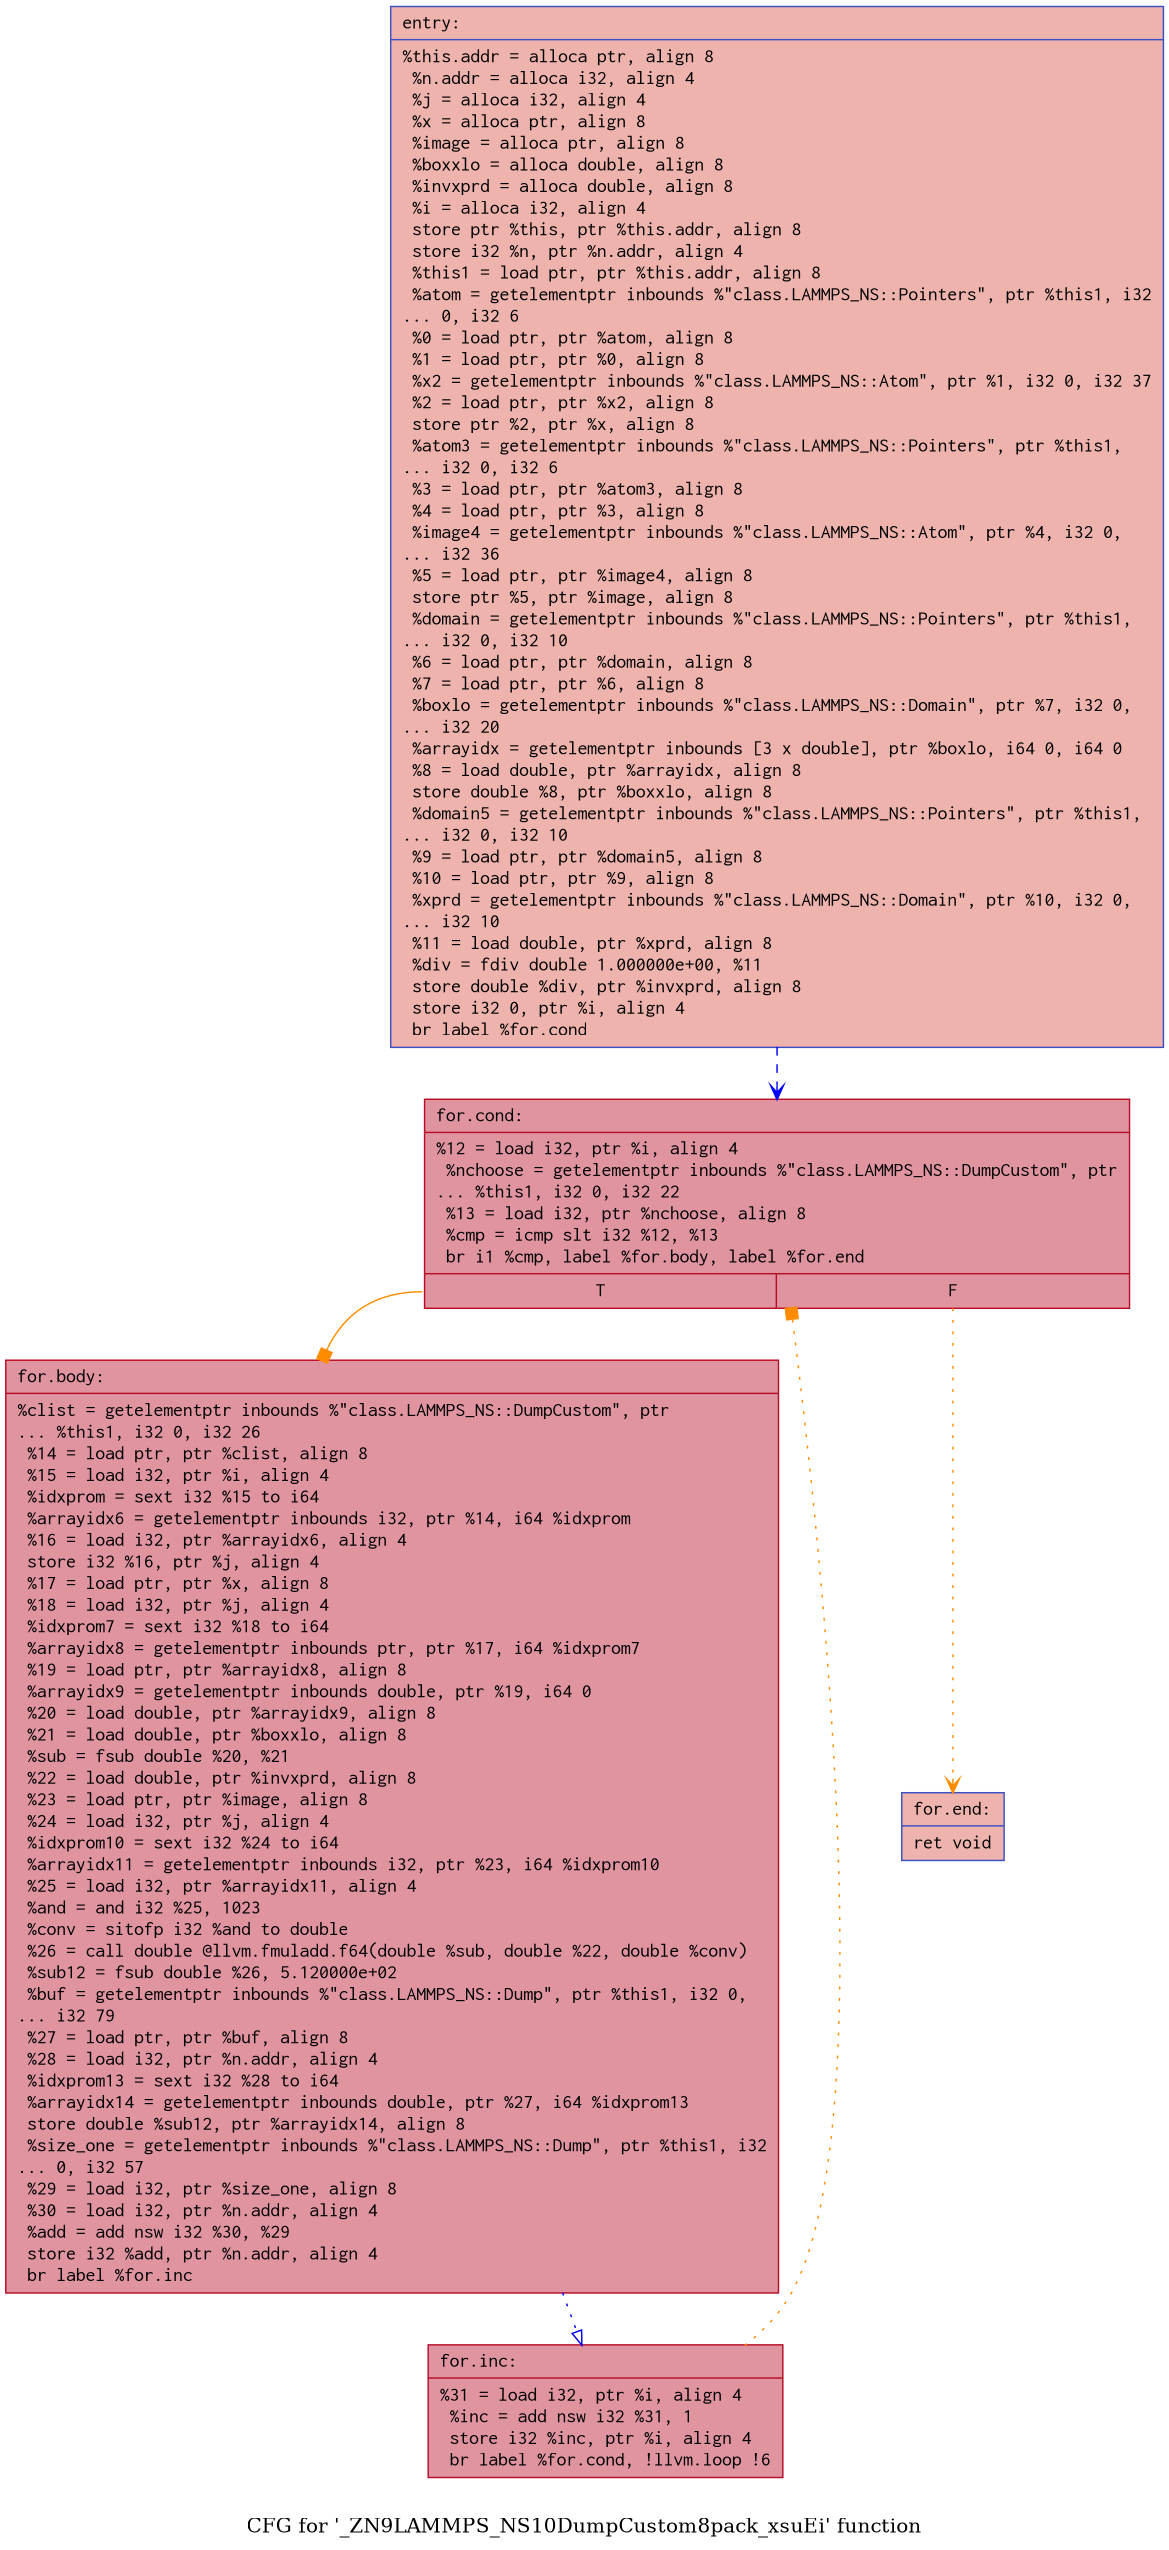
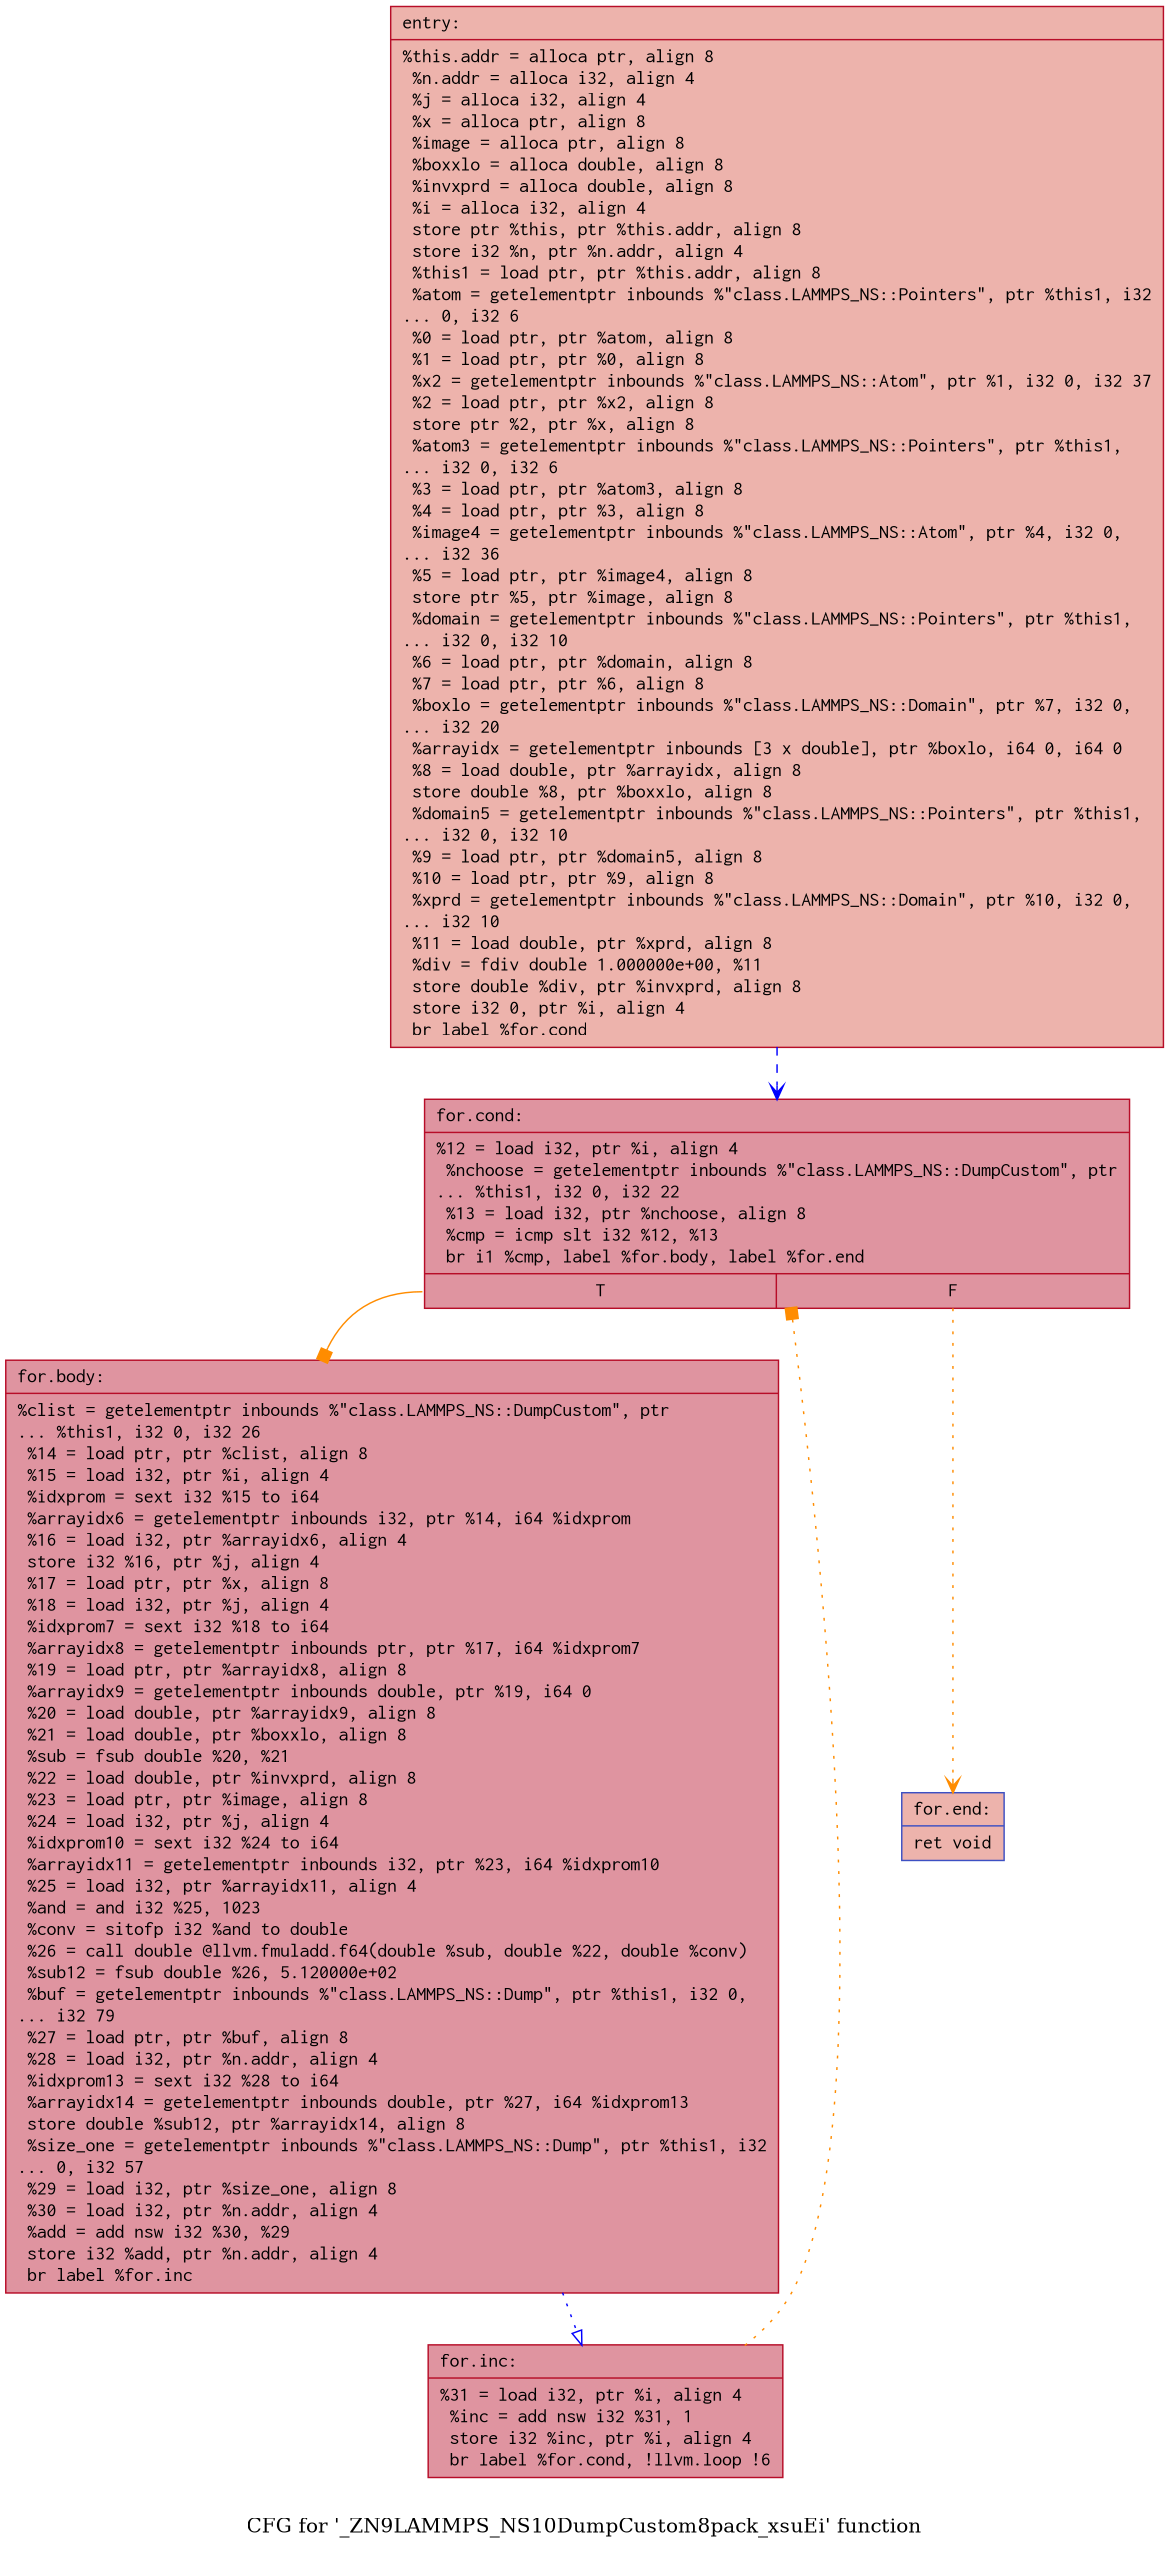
(777, 527) -> (777, 527)
